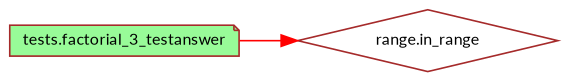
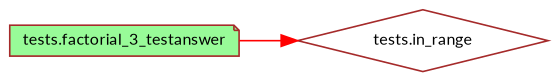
(428, 41) -> (423, 41)
